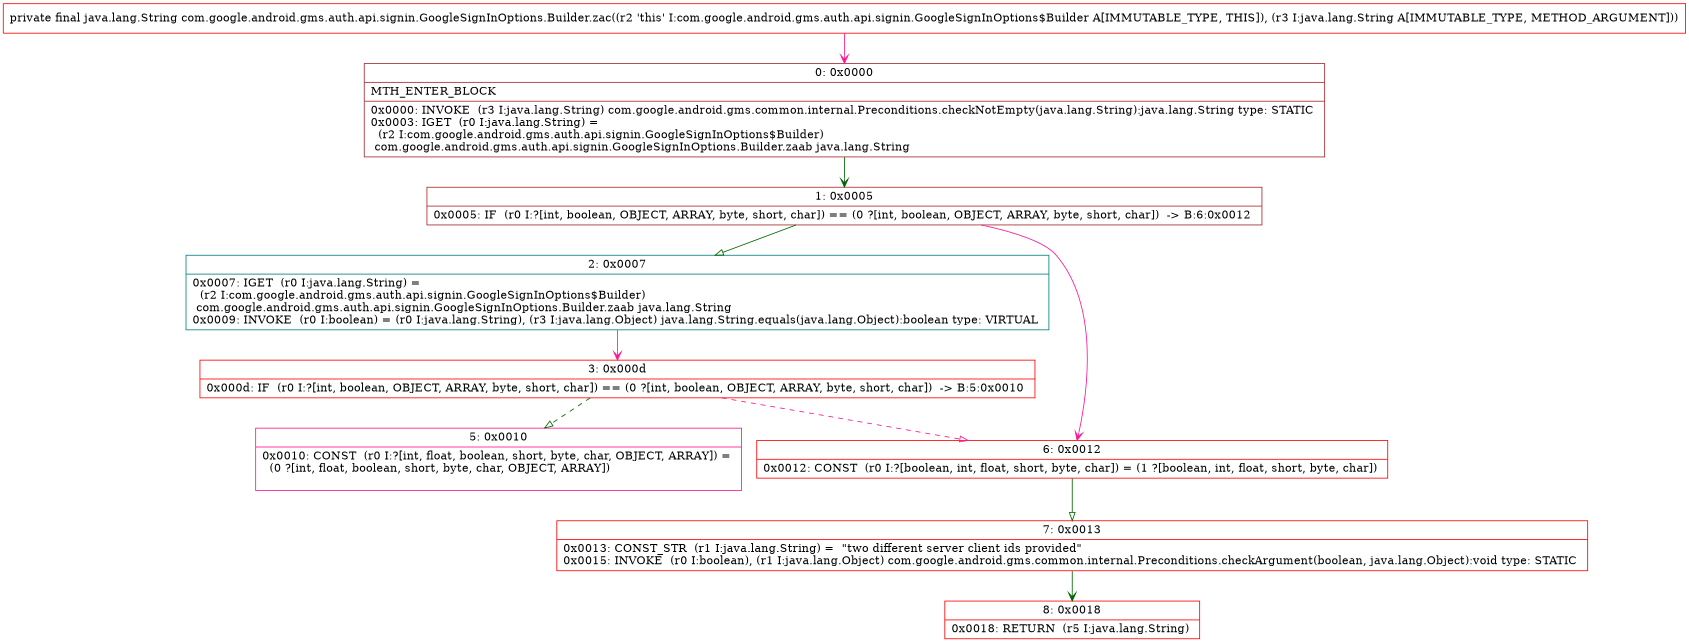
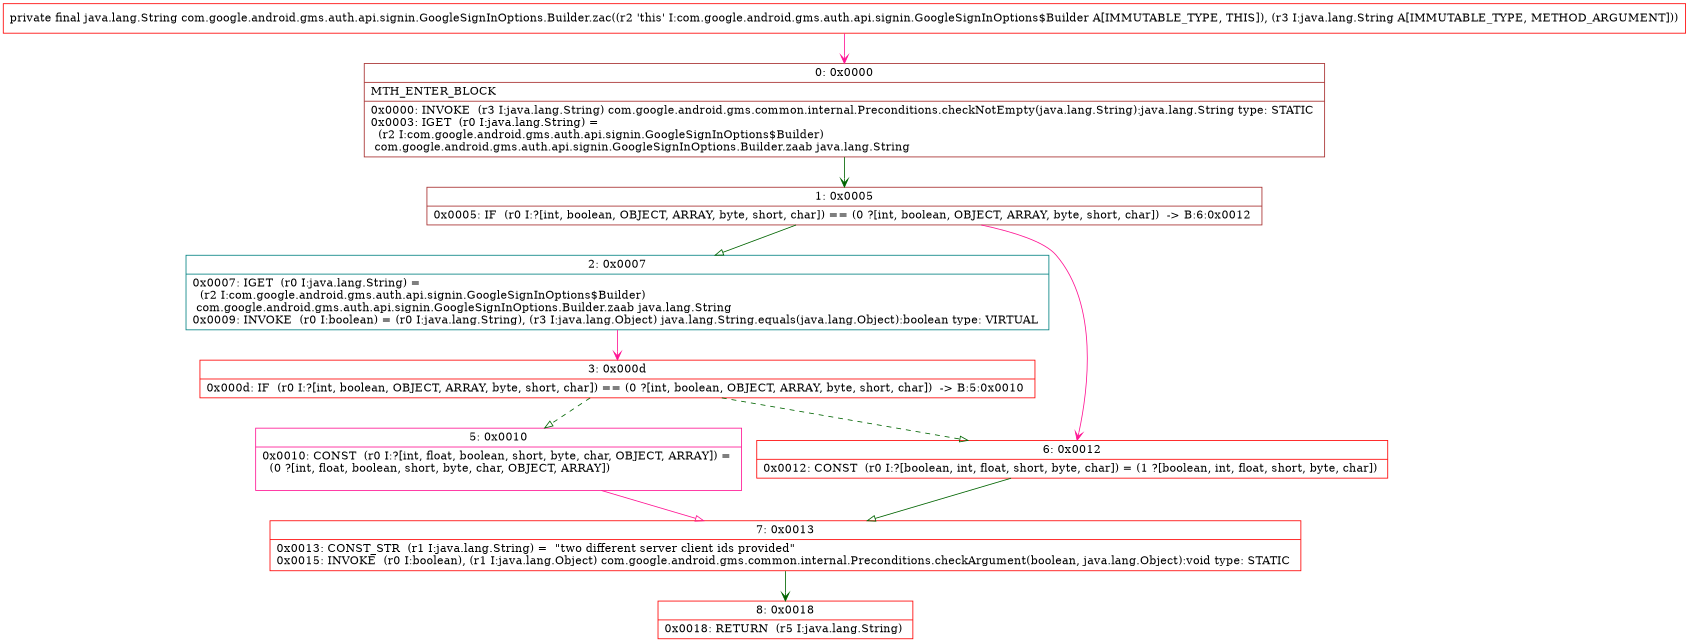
(841, 418) -> (841, 418)
none -> (649, 504)
